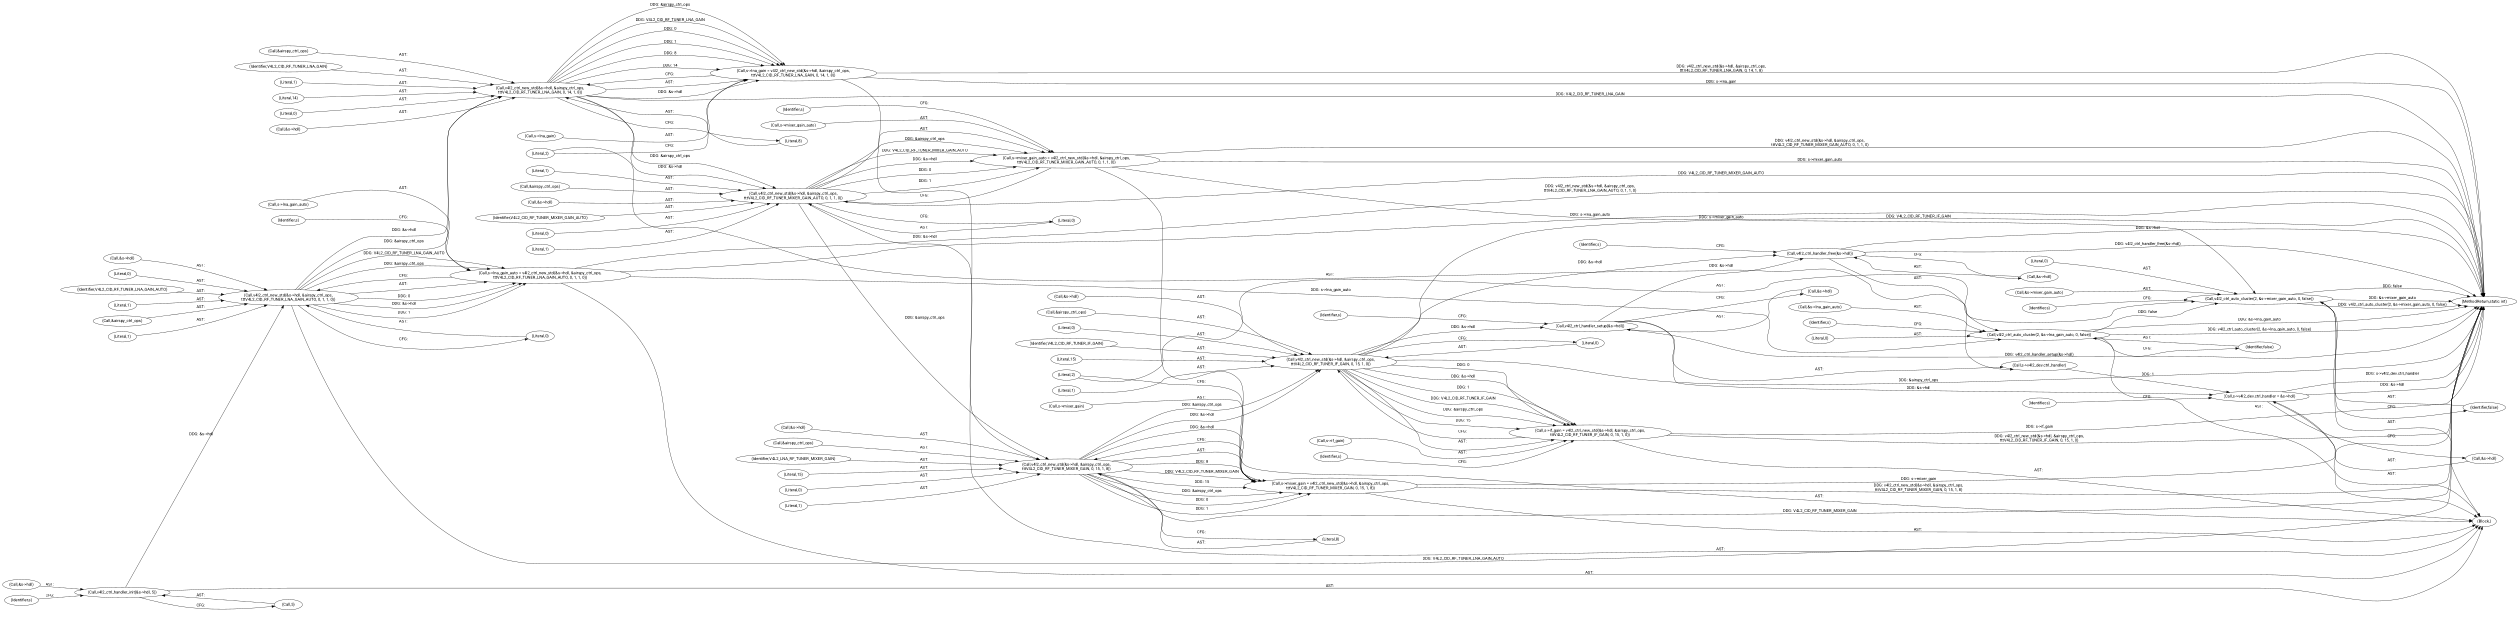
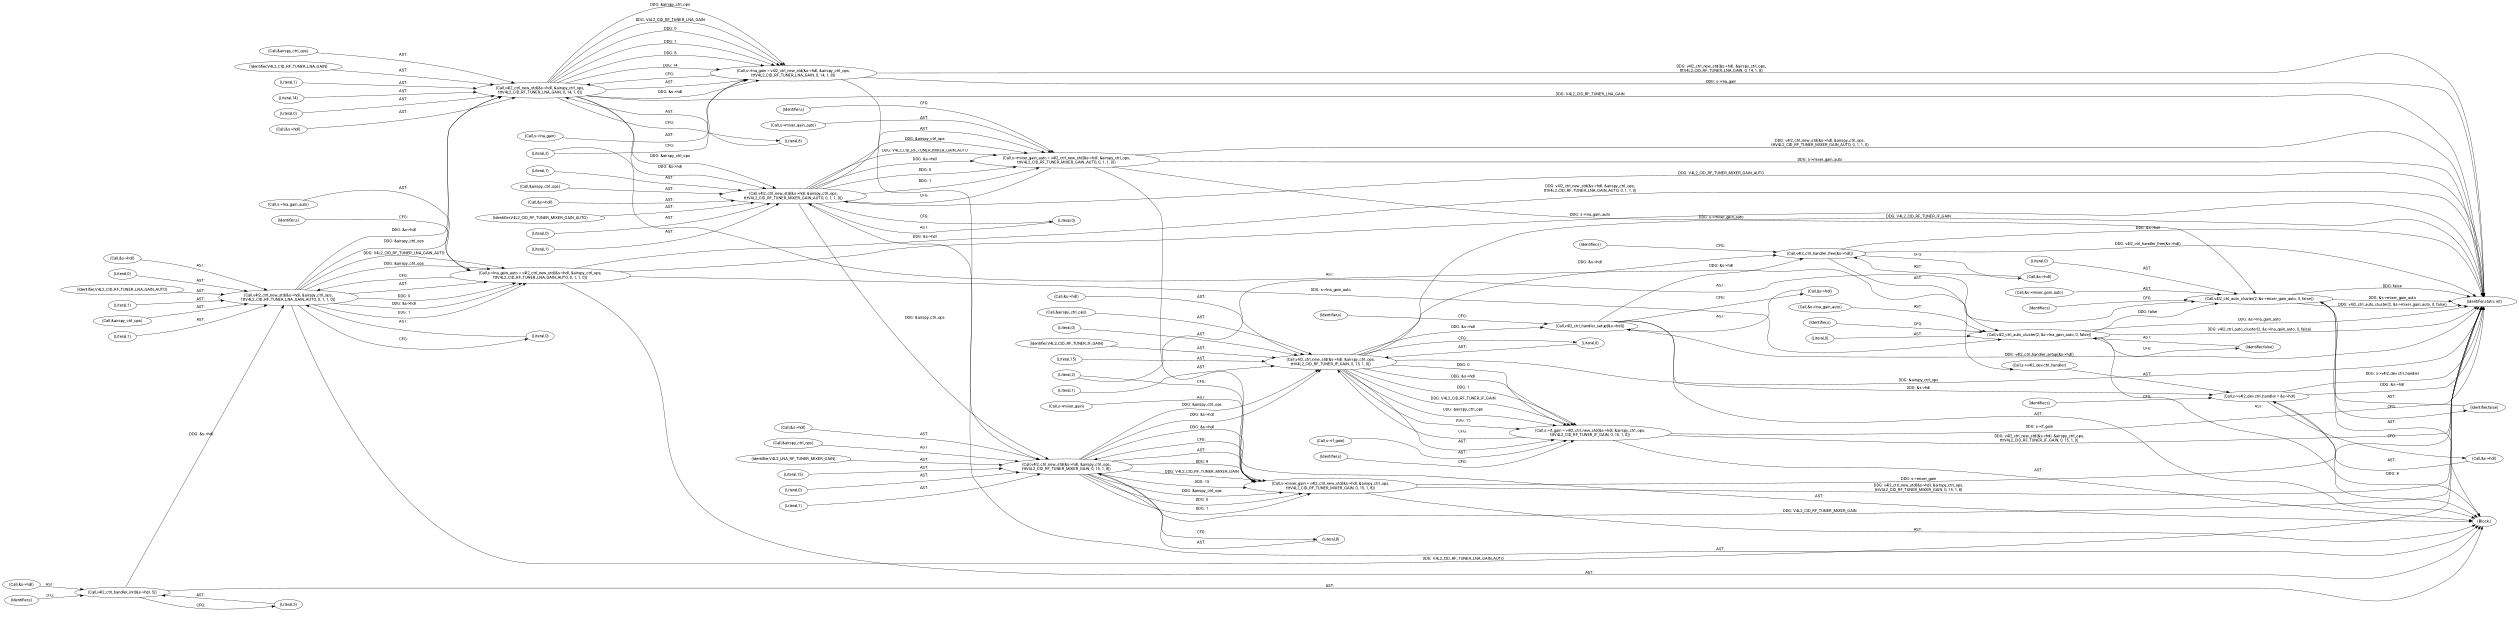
(2484, 302) -> (2484, 302)
(2148, 374) -> (2148, 374)
(1791, 378) -> (2024, 417)
(2392, 474) -> (2392, 474)
(288, 605) -> (288, 605)
